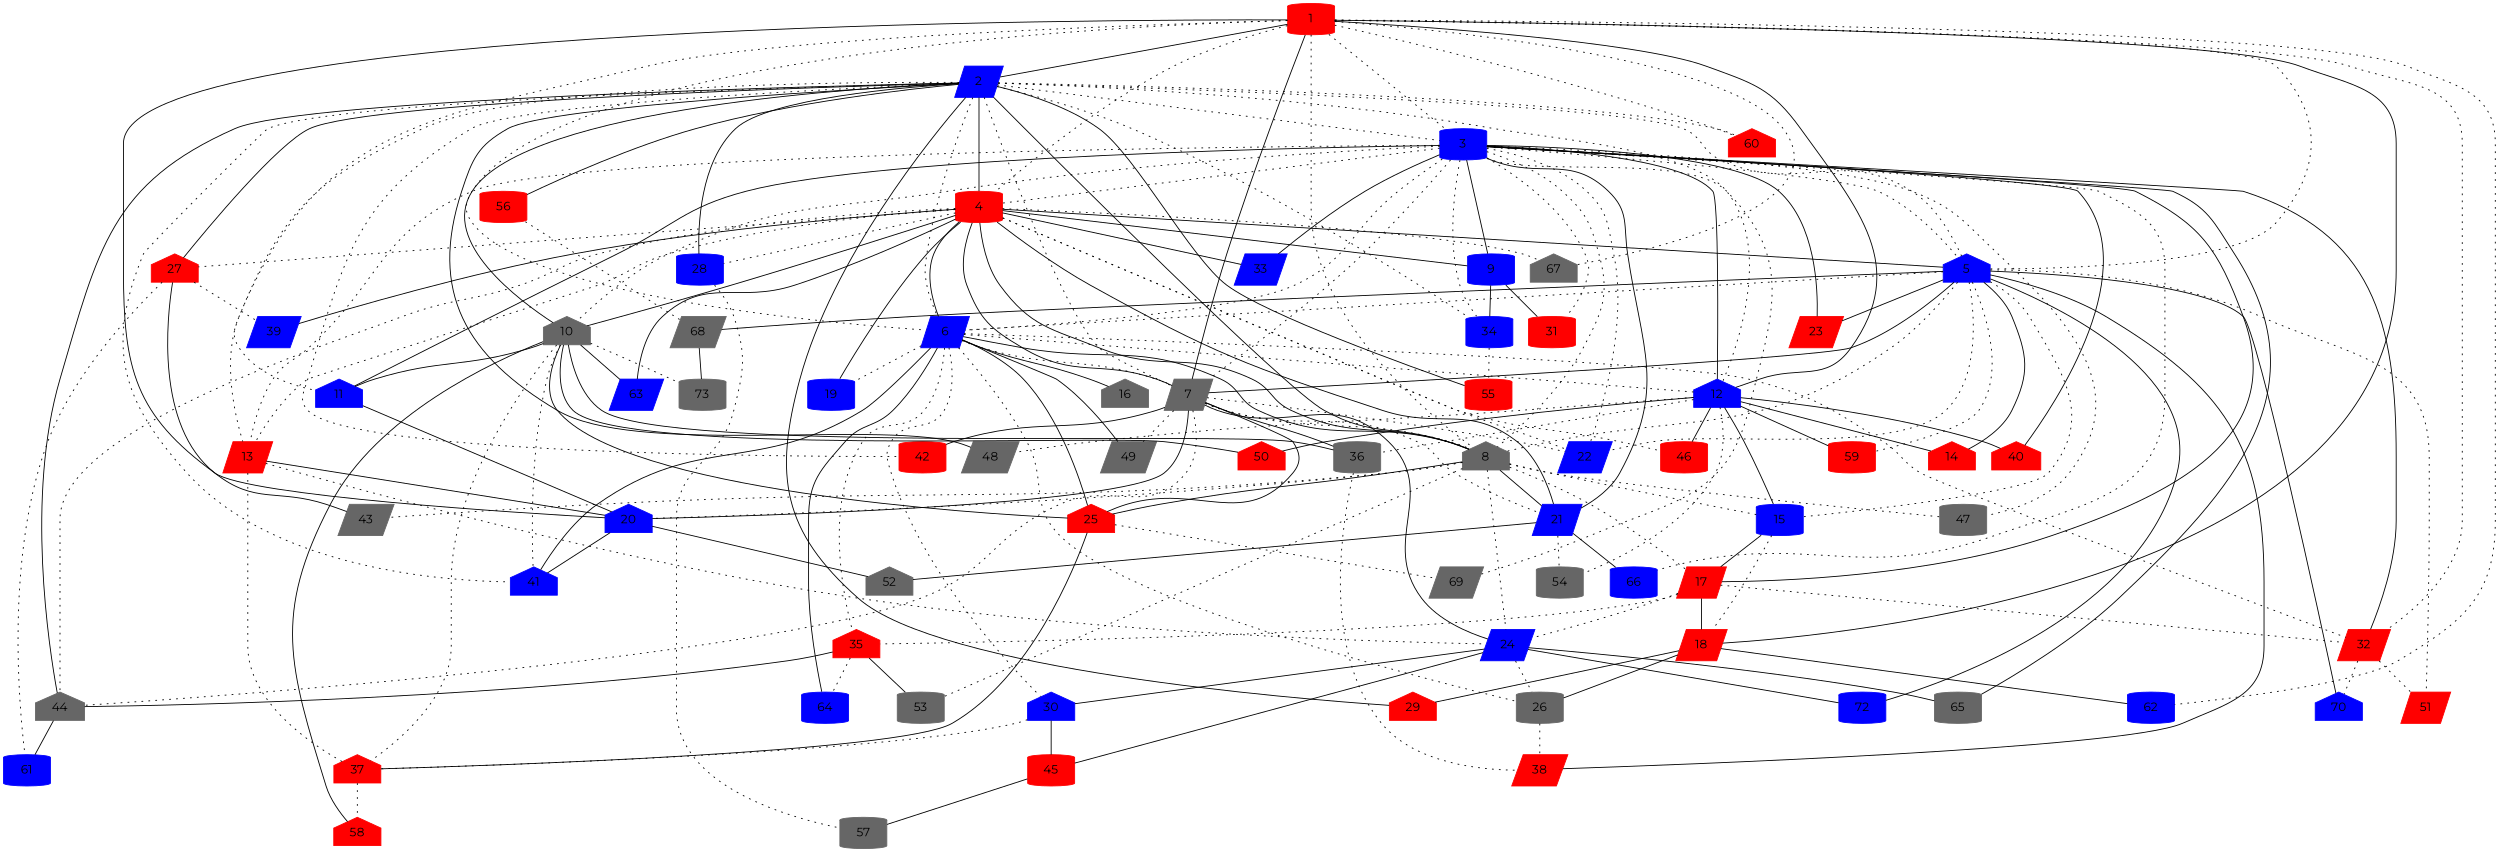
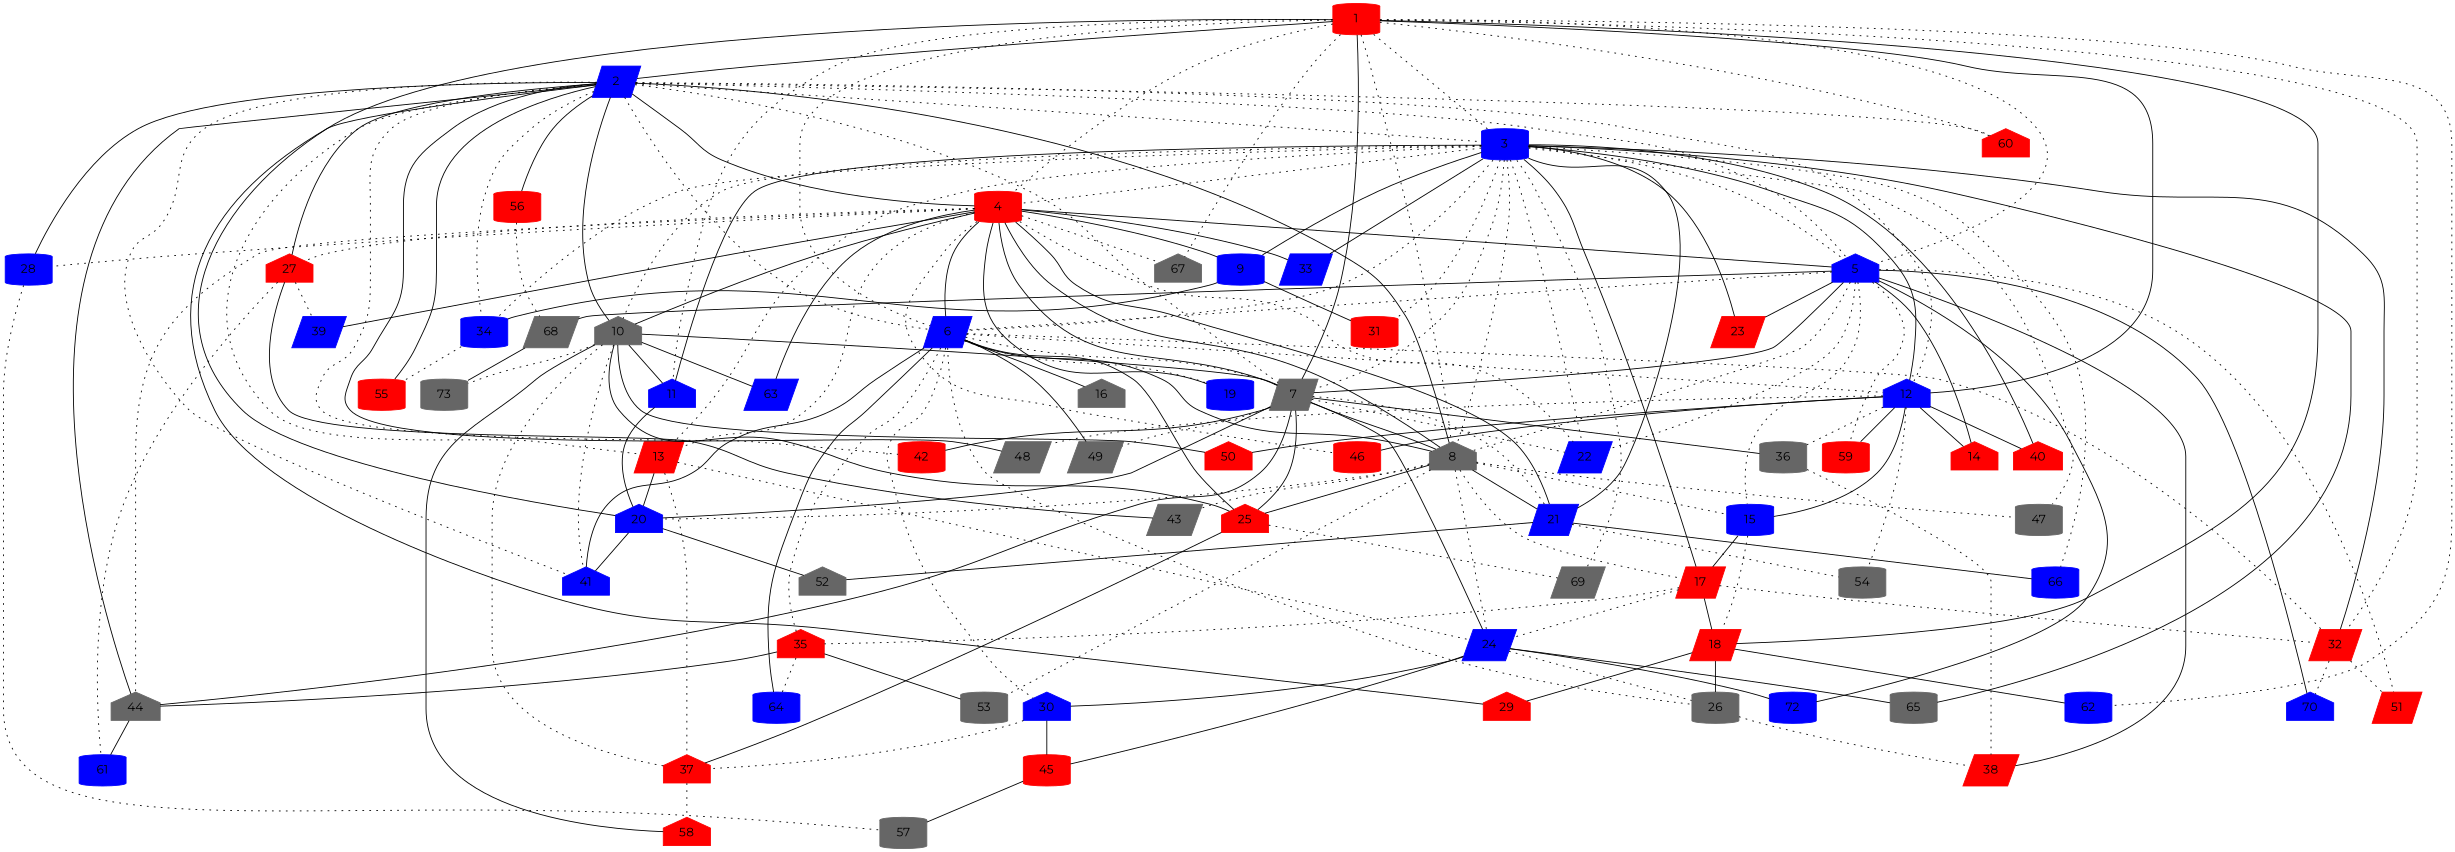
(1338, 426) -> (1377, 427)
(929, 438) -> (961, 352)
(688, 647) -> (784, 614)
